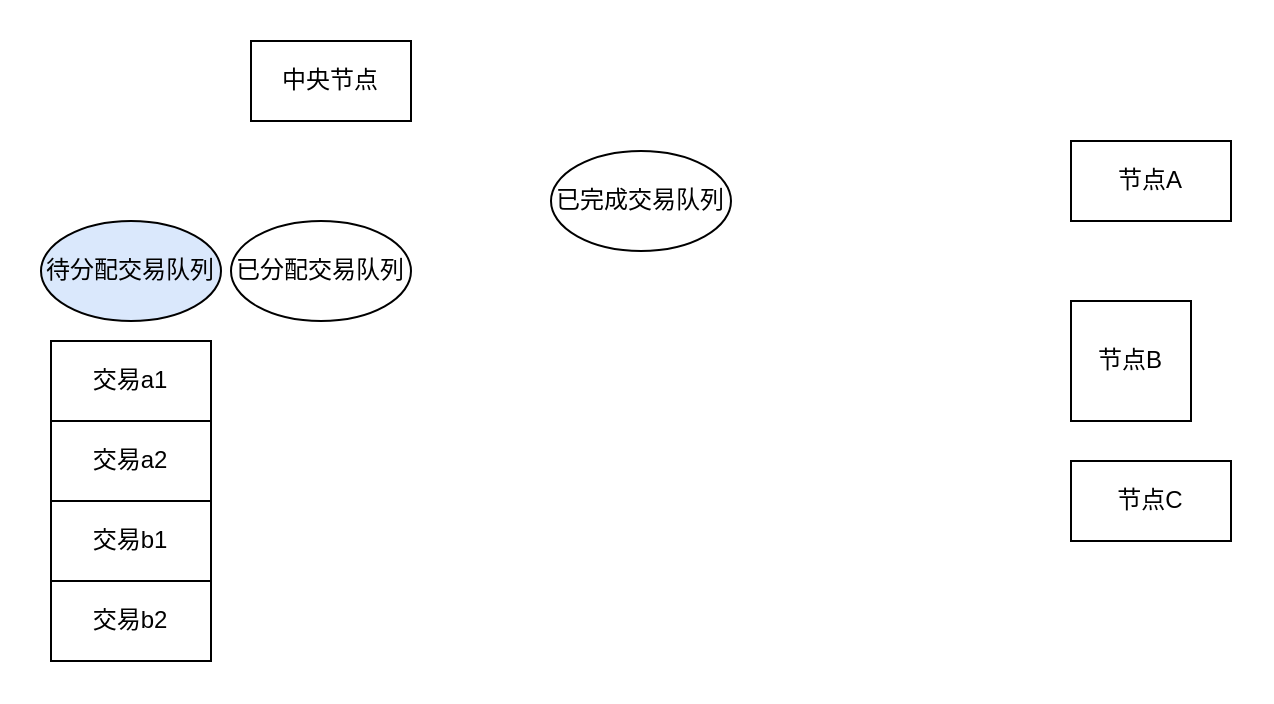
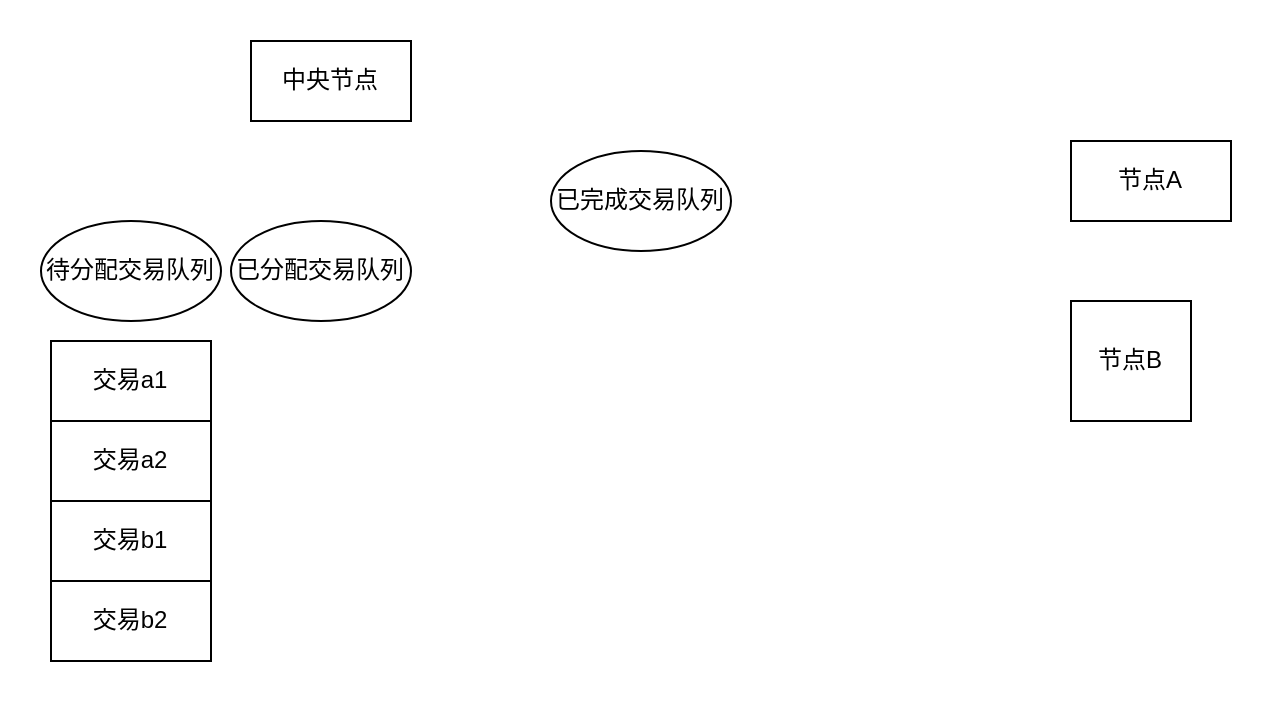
(131, 271) -> (131, 271)
(1151, 501) -> none
